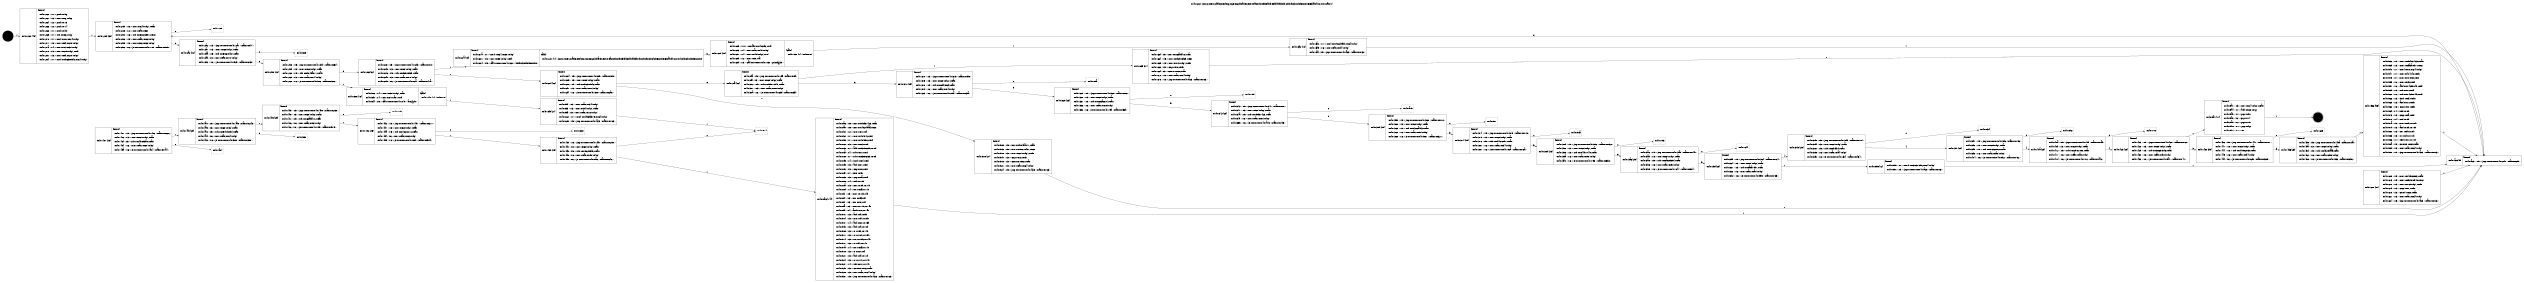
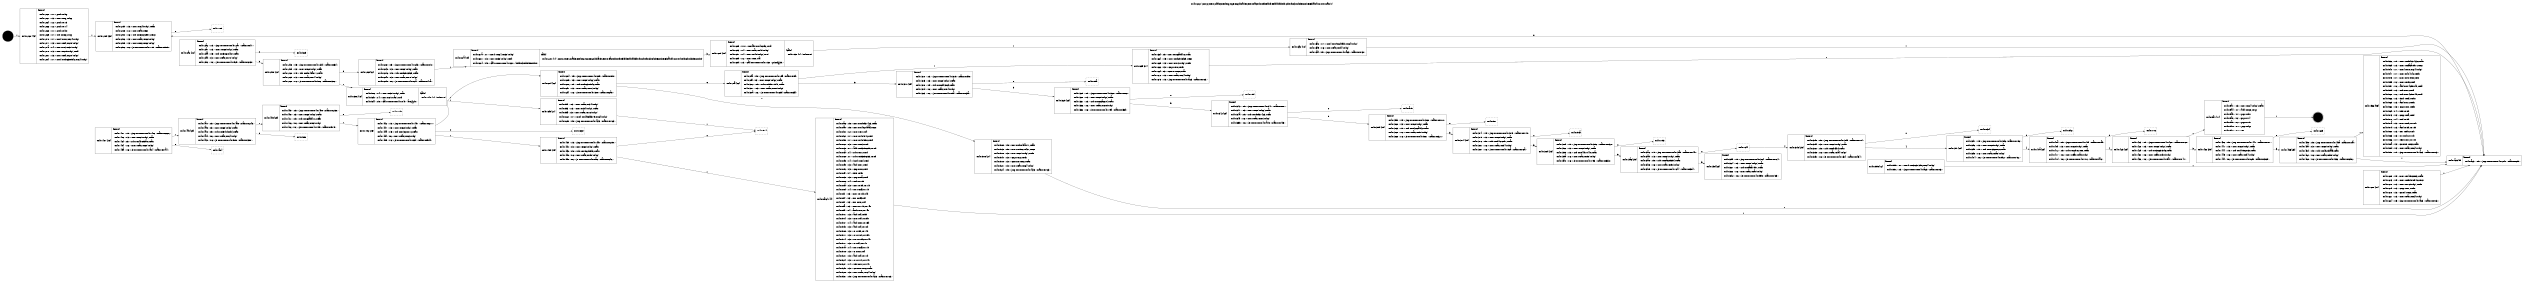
(175, 44) -> none
(487, 78) -> (475, 82)
(2458, 143) -> (2401, 162)
(1784, 157) -> (1768, 148)
(1824, 167) -> none
